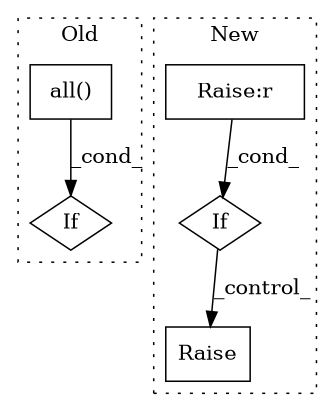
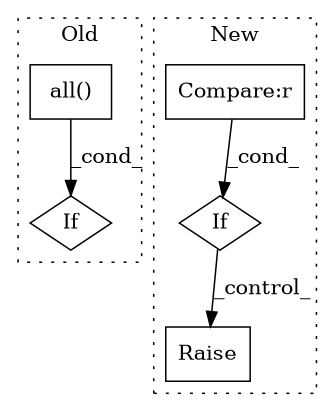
(235, 92) -> (235, 92)
